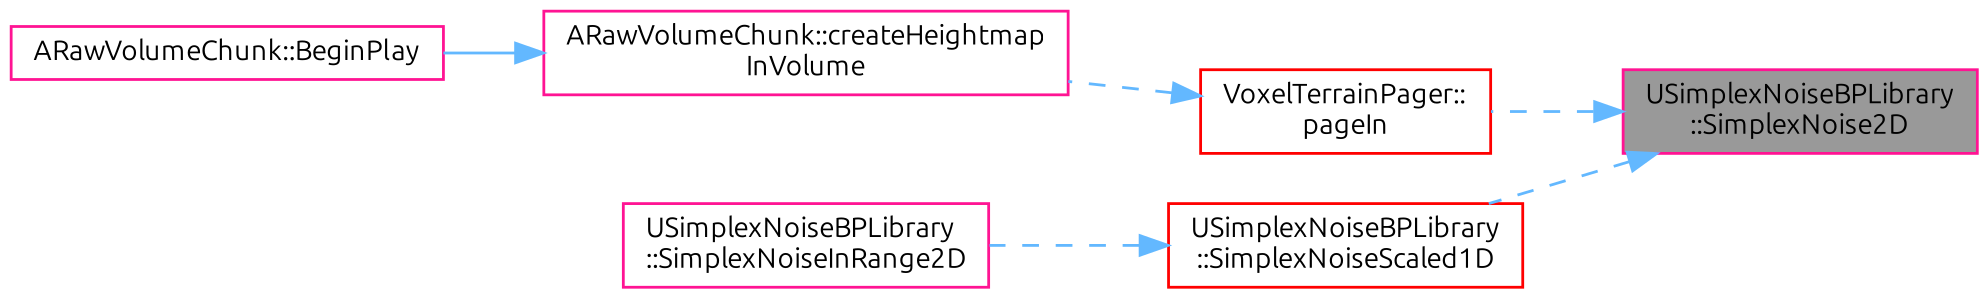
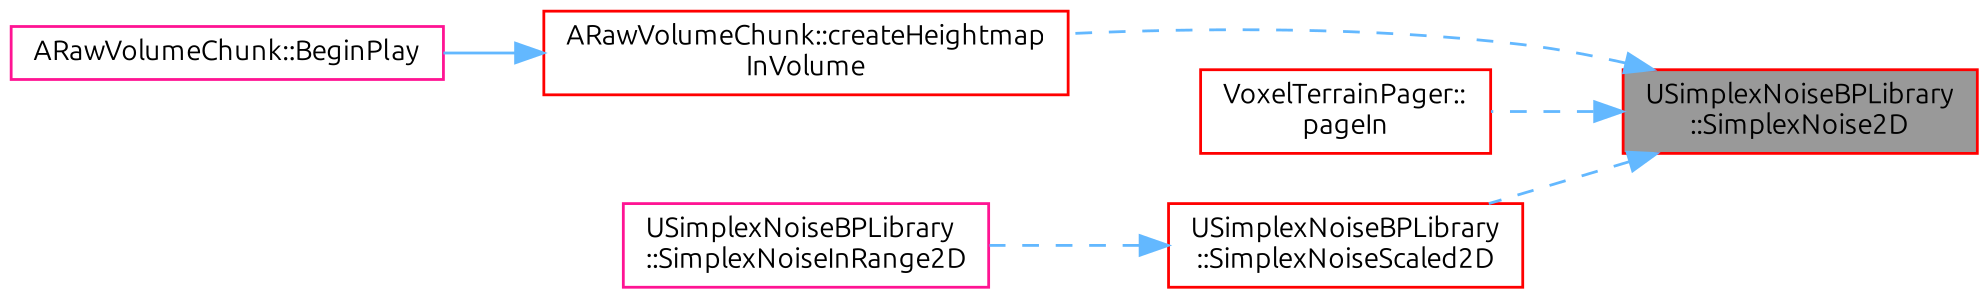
(806, 53) -> (806, 53)
(1120, 87) -> (1348, 32)
(1800, 112) -> (1800, 112)
(1346, 245) -> (1346, 245)
